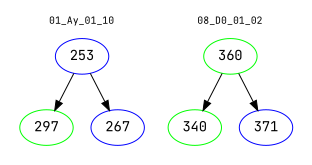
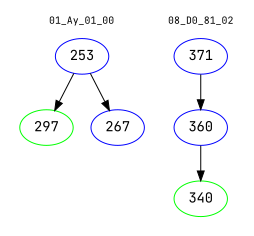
(82, 21) -> (82, 21)
(230, 21) -> (201, 21)
(230, 56) -> (201, 128)
(246, 88) -> (201, 87)
